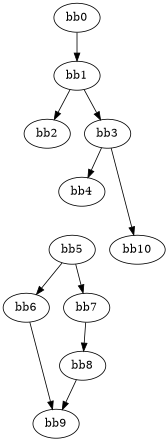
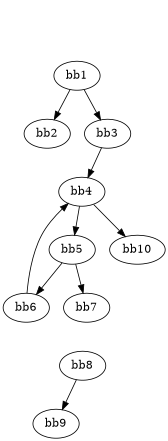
(77, 18) -> none
(121, 188) -> (107, 218)
none -> (78, 217)
(85, 333) -> none
(40, 362) -> (36, 248)
